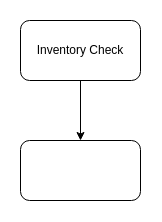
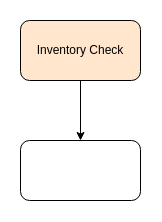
(81, 51) -> (81, 51)
